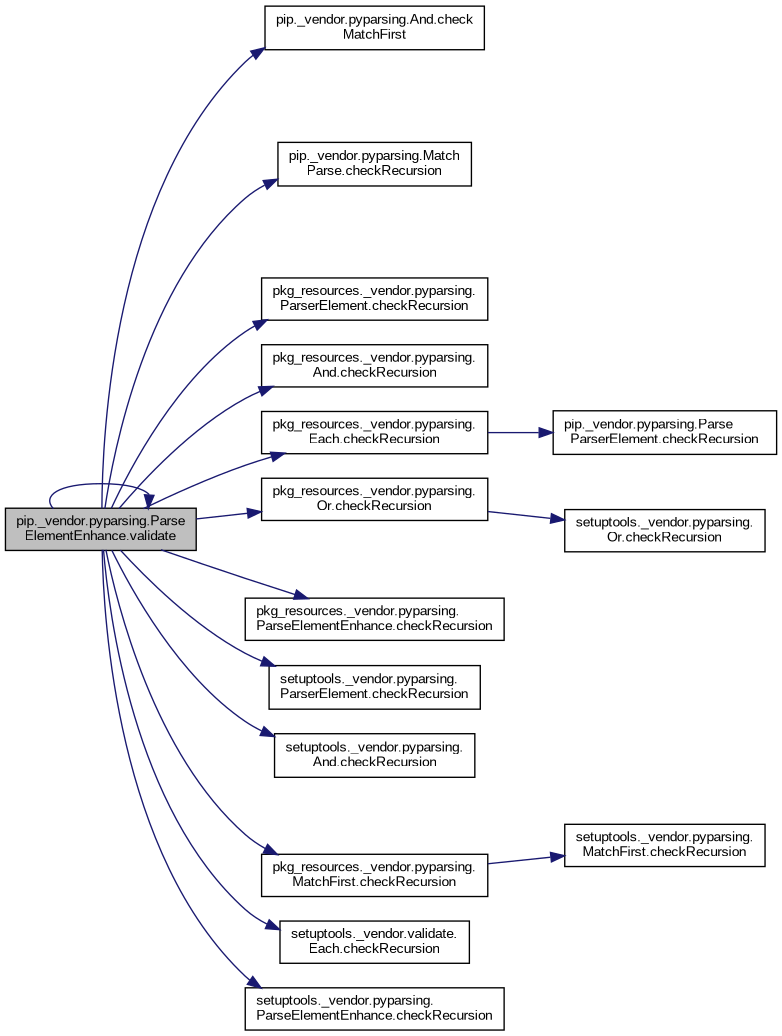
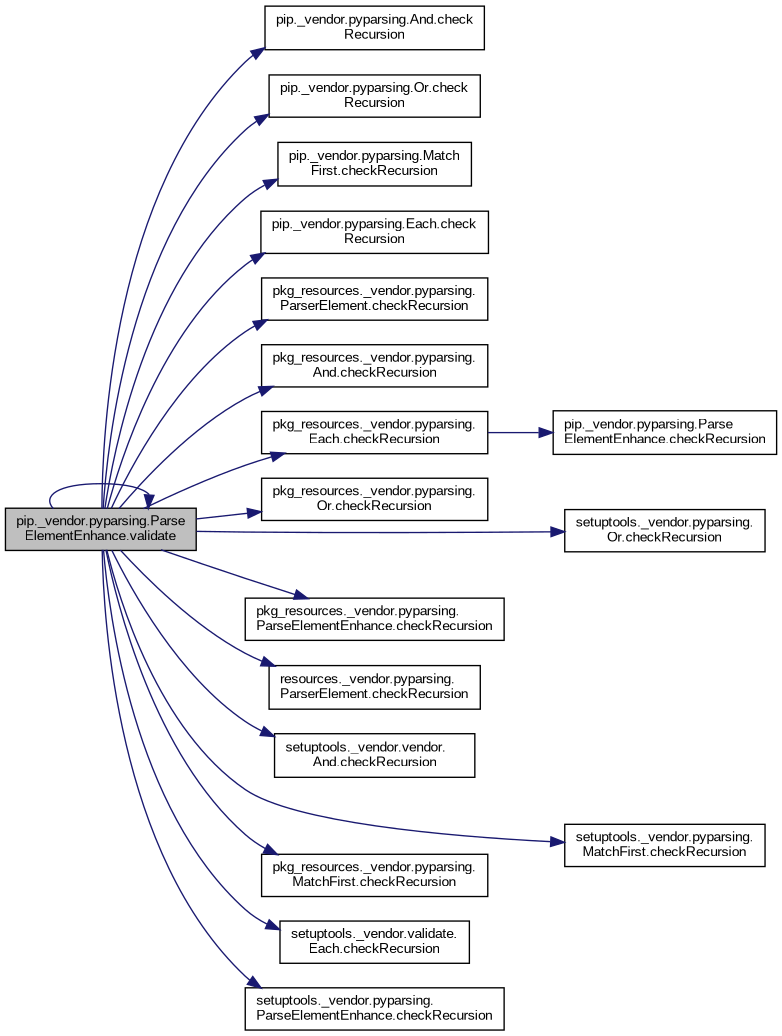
(375, 28) -> (375, 28)
none -> (375, 96)
(375, 164) -> (375, 164)
none -> (375, 232)
(665, 433) -> (665, 433)
(519, 515) -> (374, 533)
(375, 687) -> (375, 687)
(375, 756) -> (375, 756)
(519, 860) -> (258, 796)
